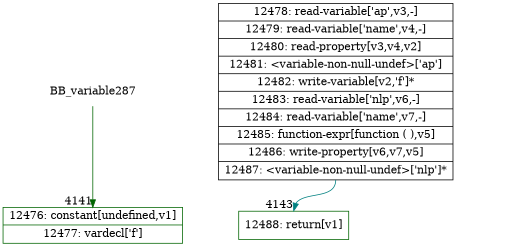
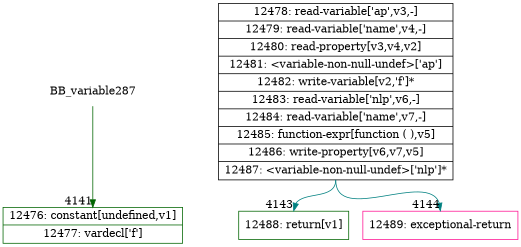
none -> (440, 225)
